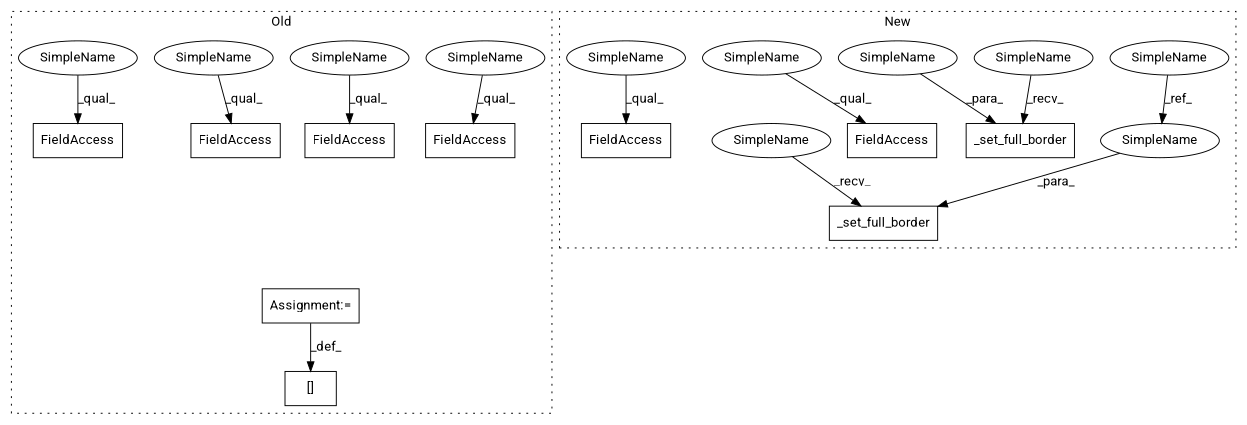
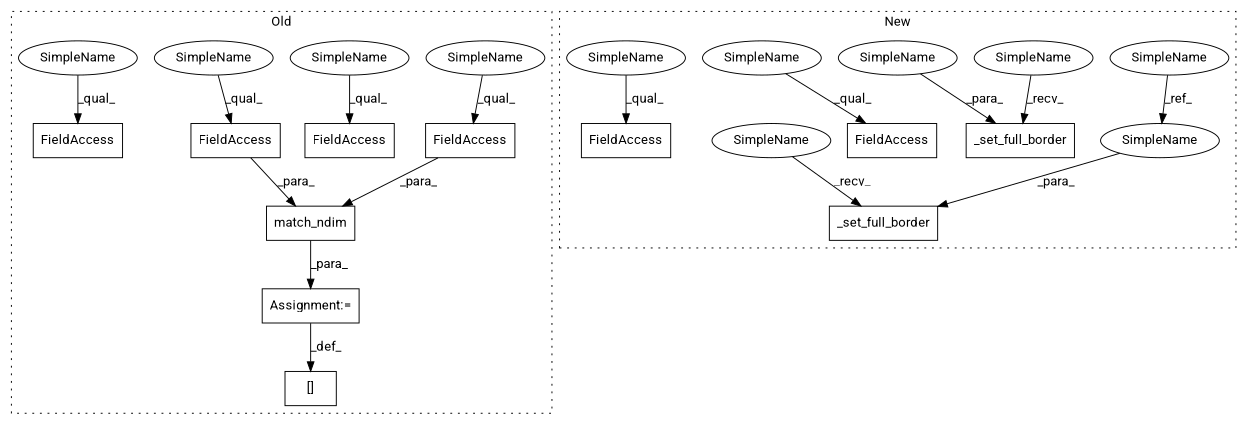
none -> (311, 223)
